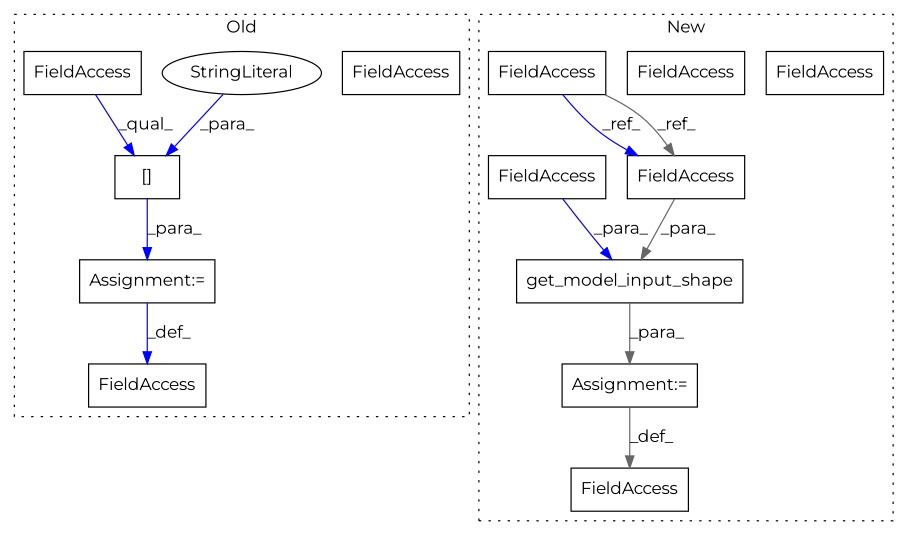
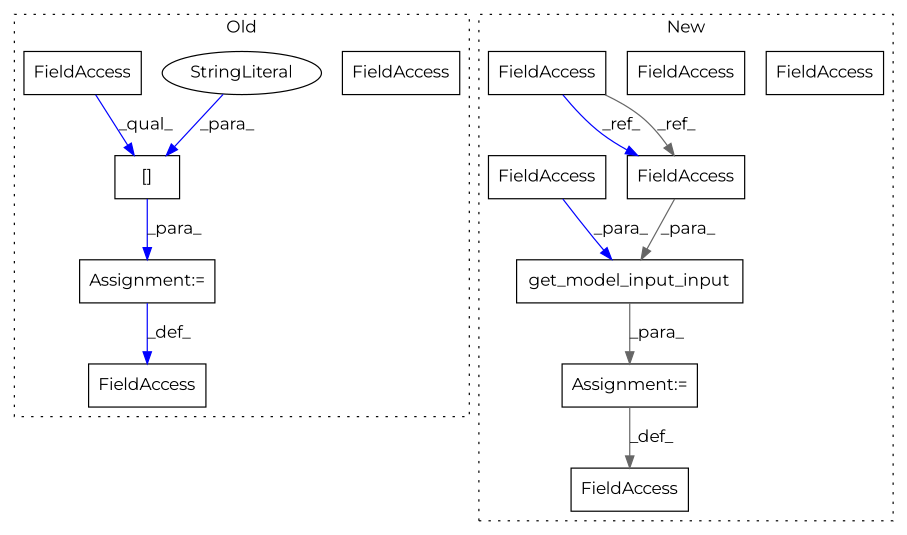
(630, 281) -> (630, 281)
